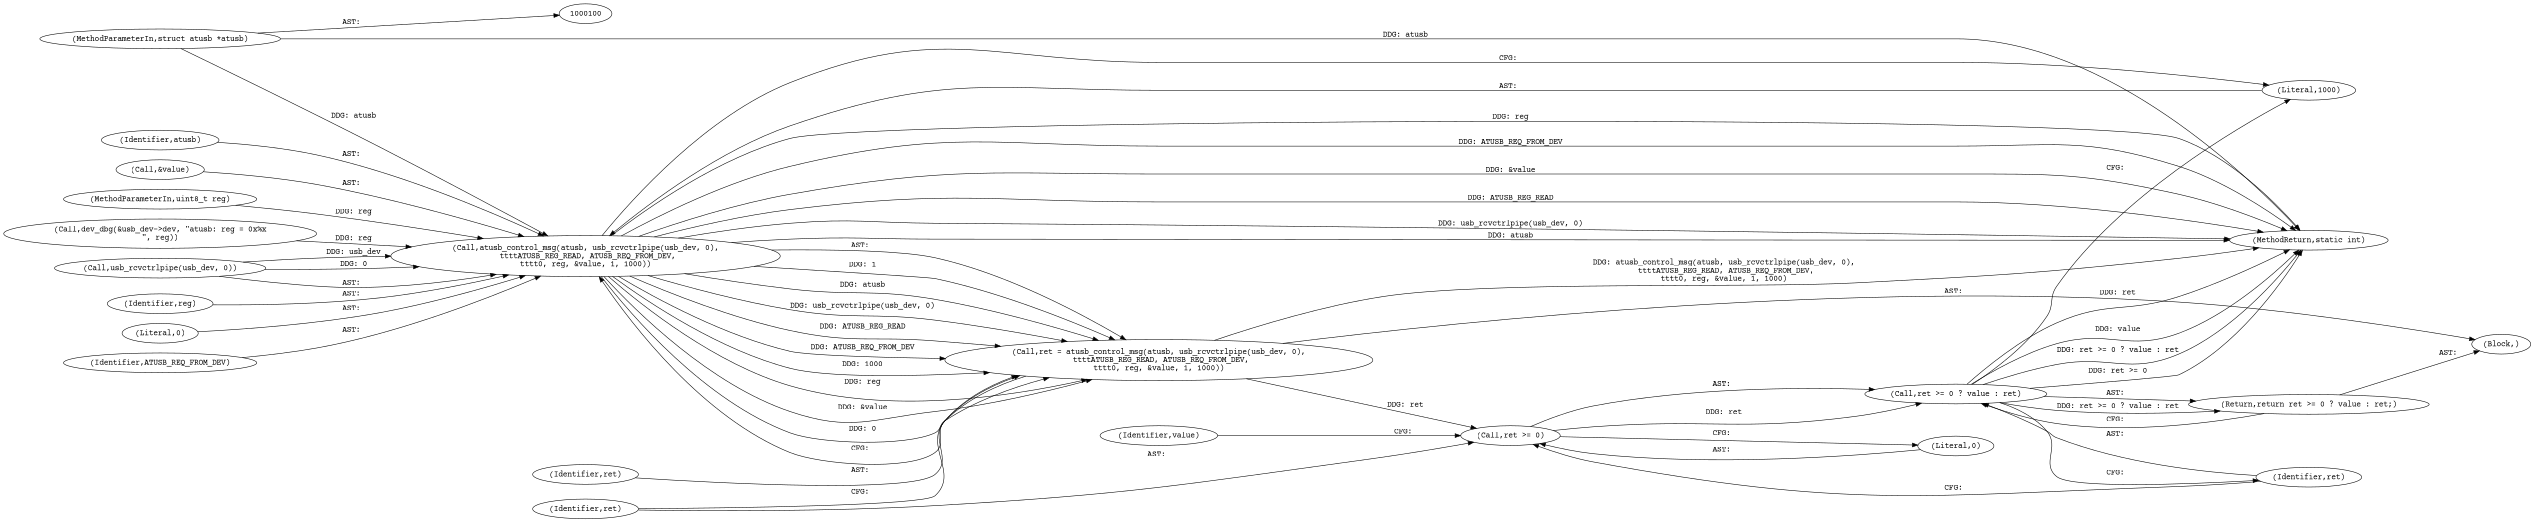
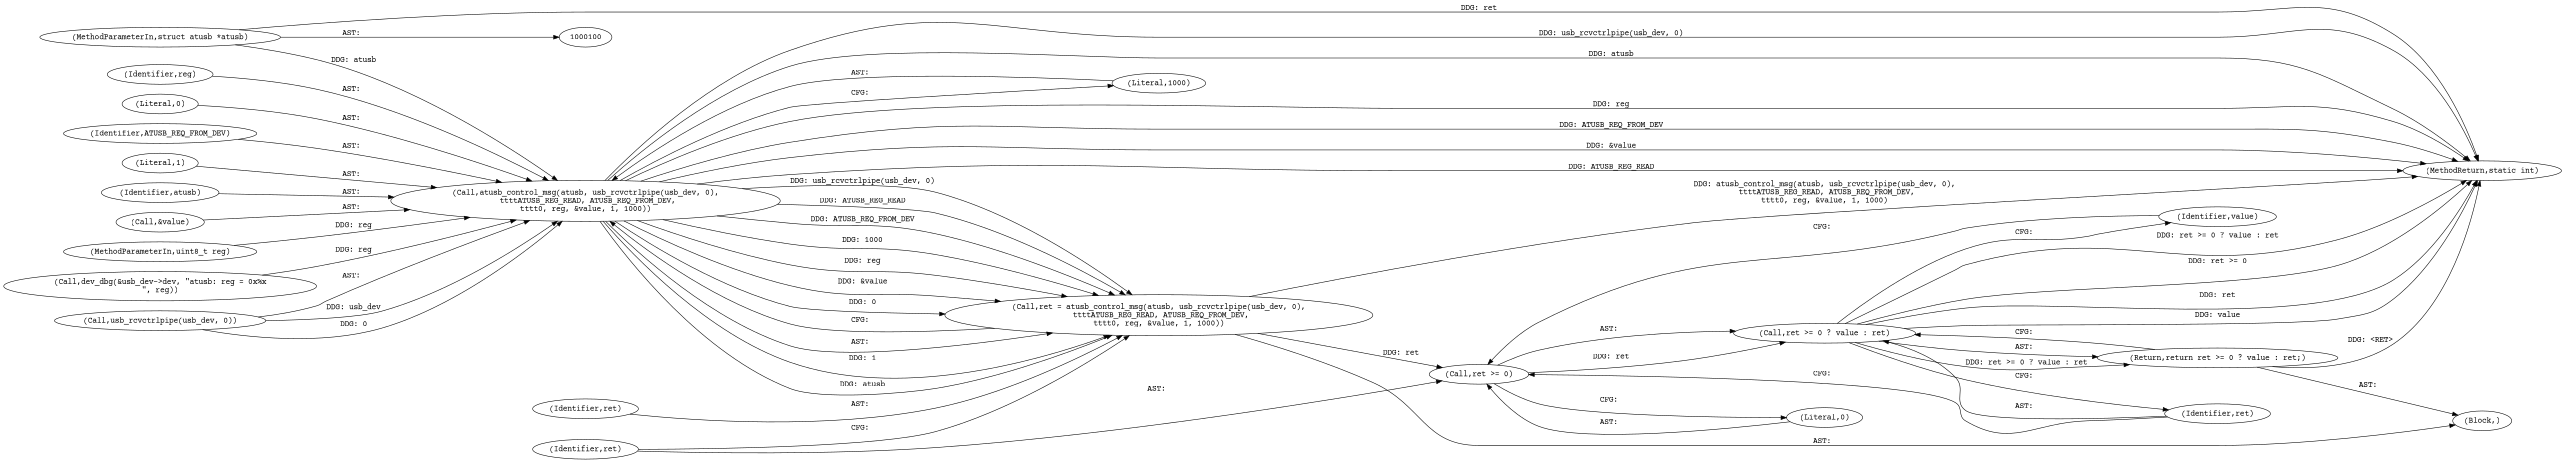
(1405, 35) -> (1479, 8)
none -> (160, 163)
(2110, 225) -> (1991, 242)
none -> (2415, 325)
